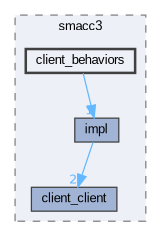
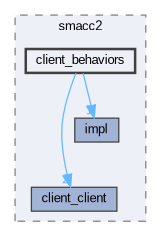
(80, 27) -> (80, 27)
(88, 159) -> (62, 123)
